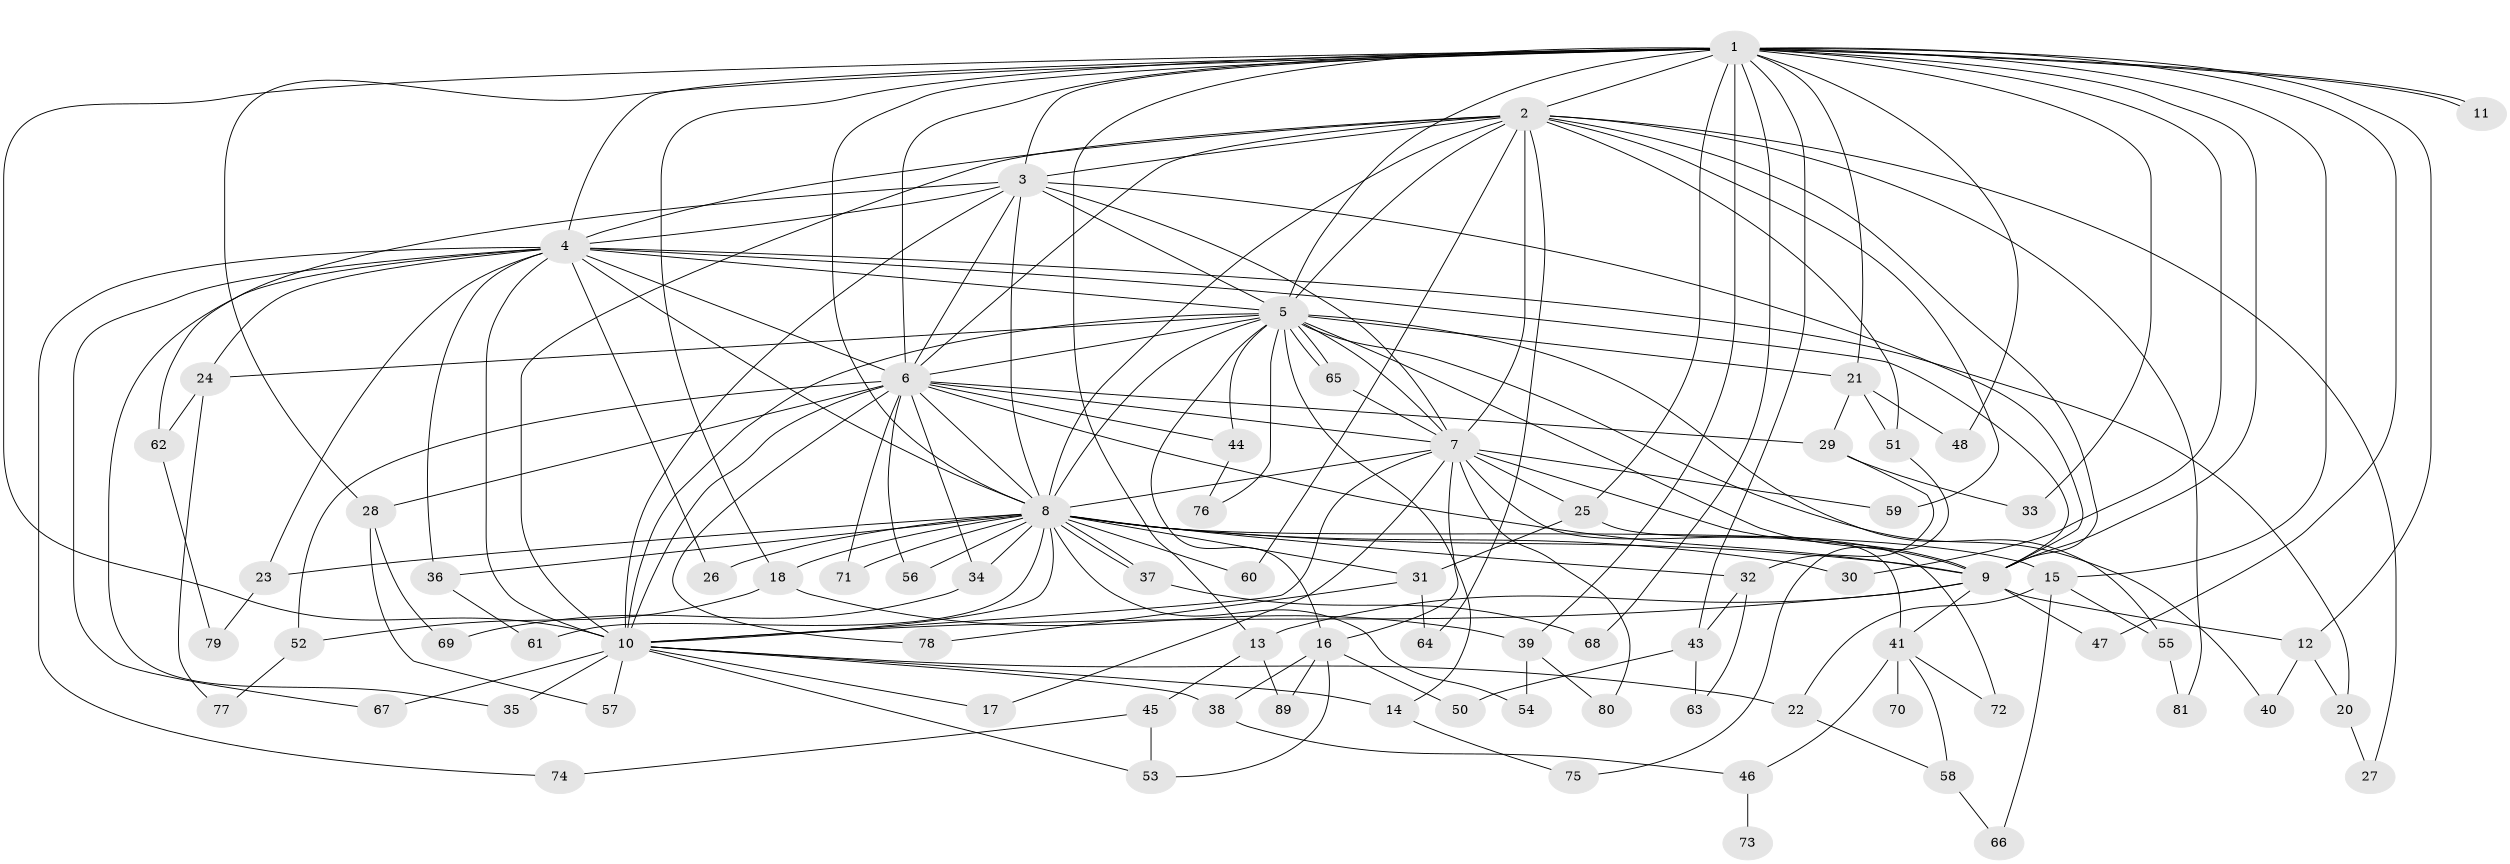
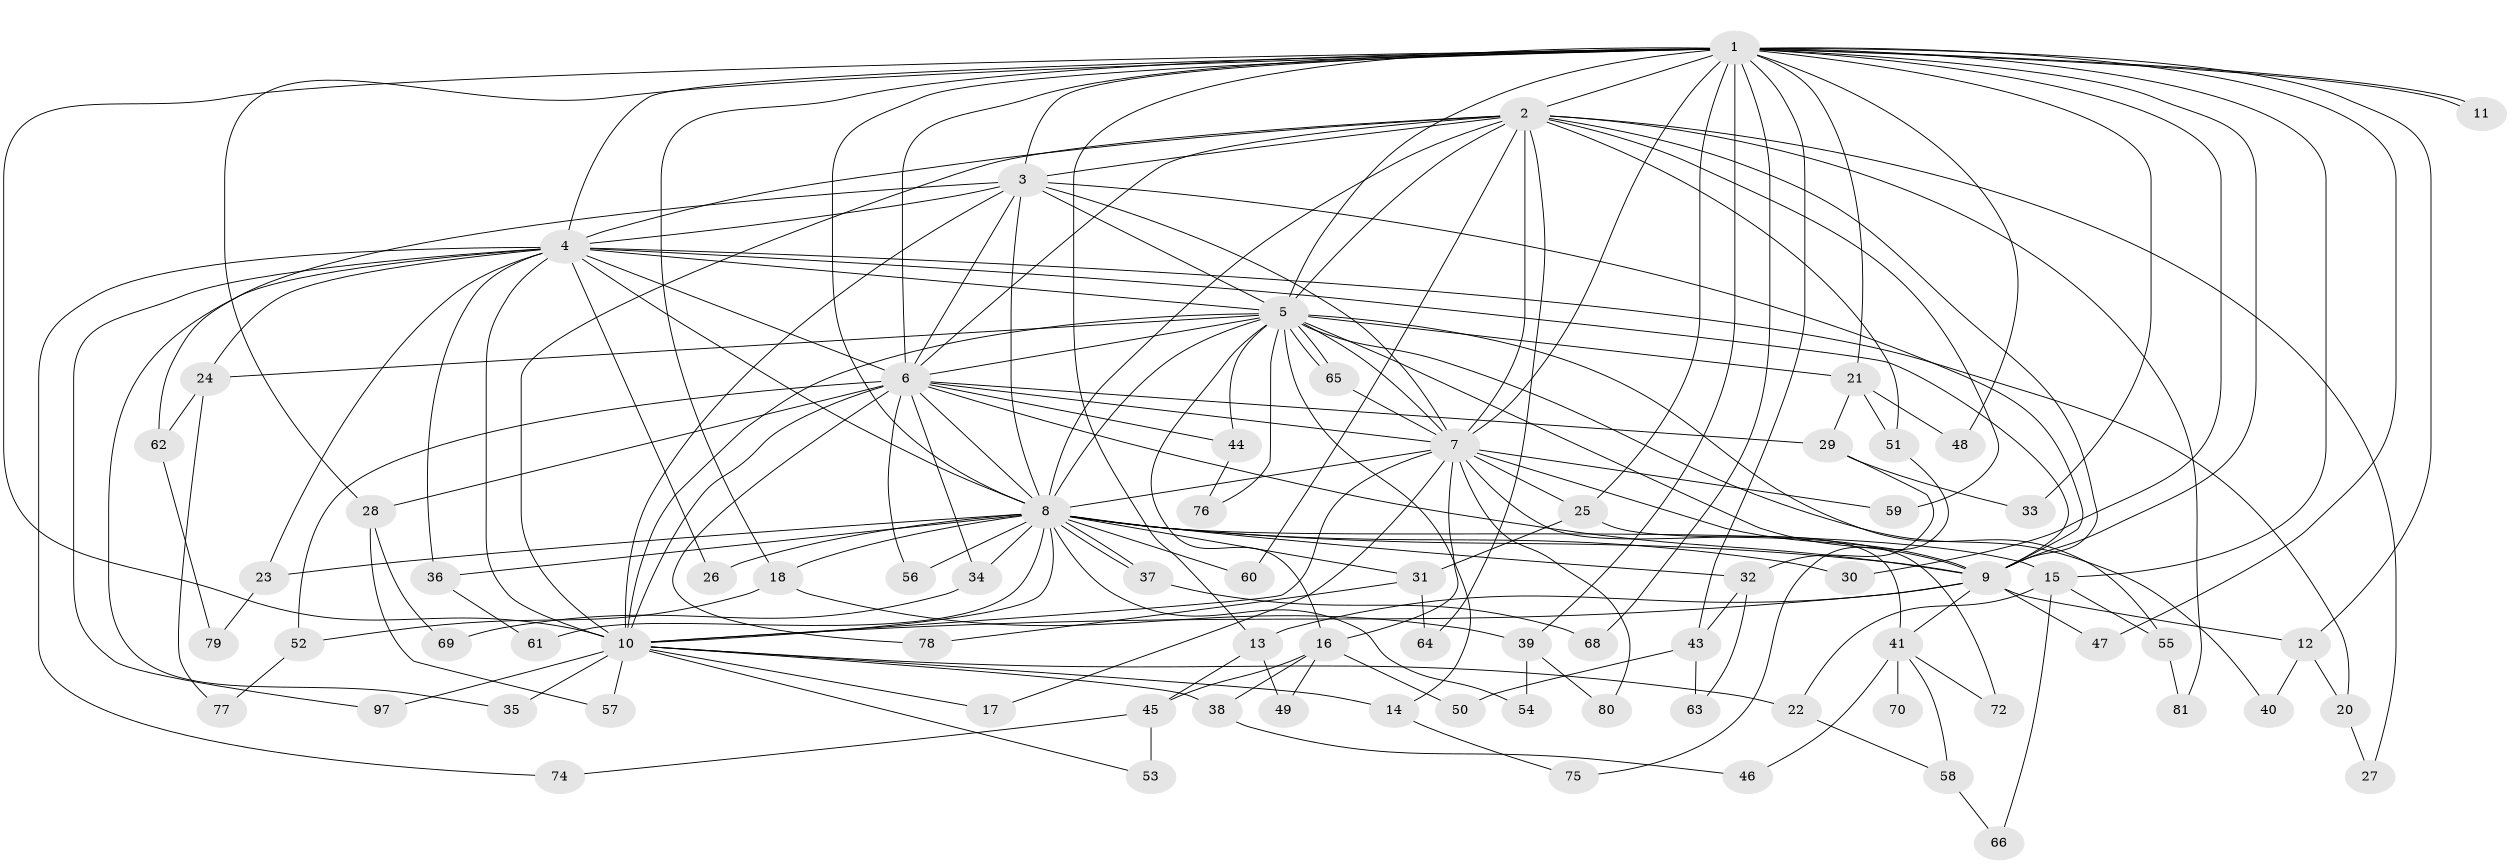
none -> (1604, 253)
(844, 578) -> none
(382, 711) -> (382, 711)
(1284, 711) -> (1284, 711)
(1284, 754) -> (1238, 678)
(1748, 843) -> none
